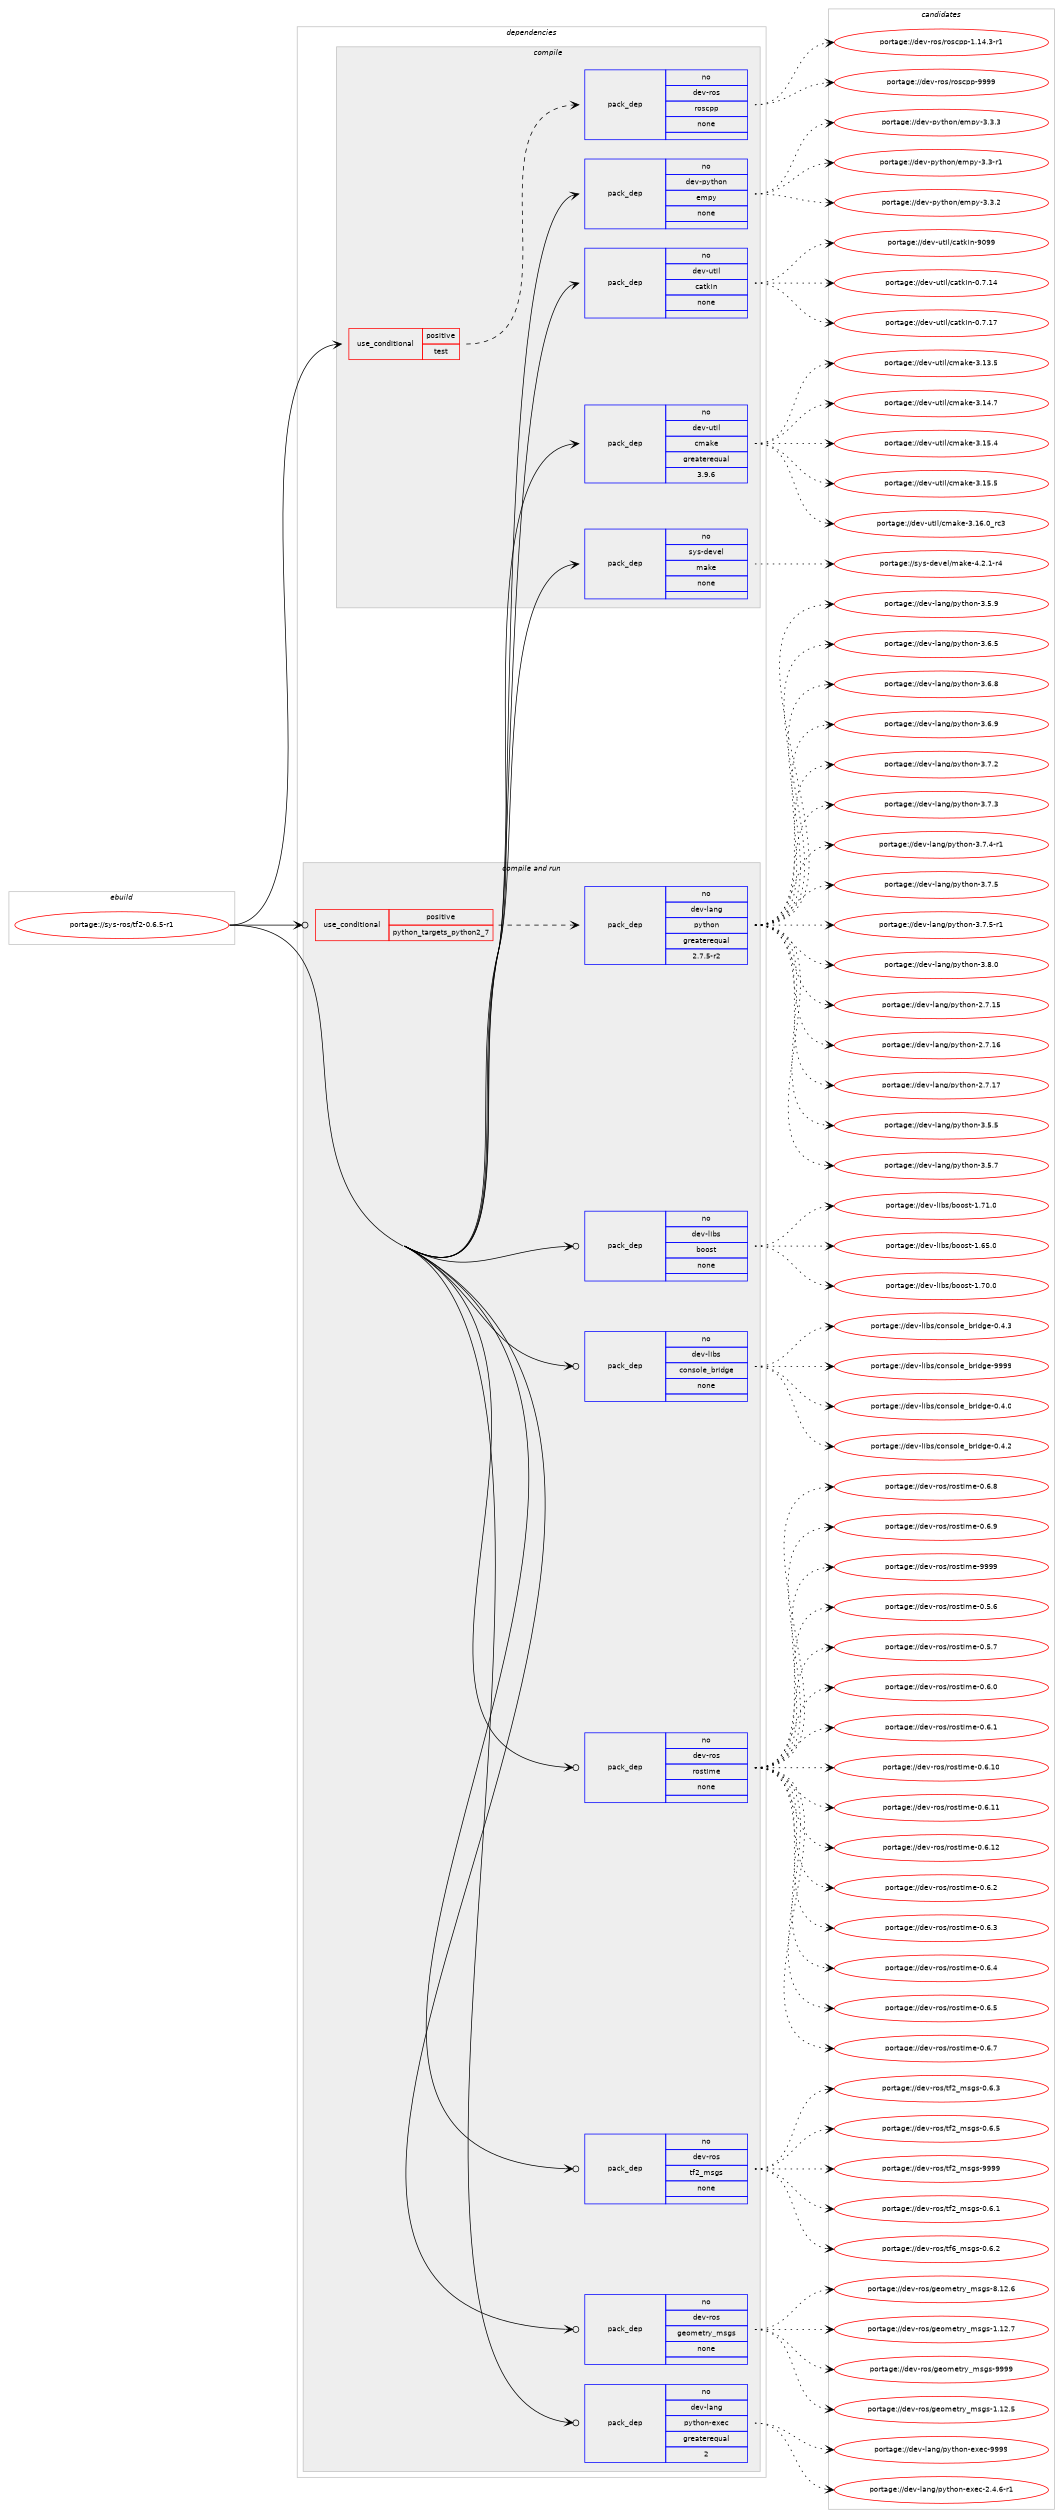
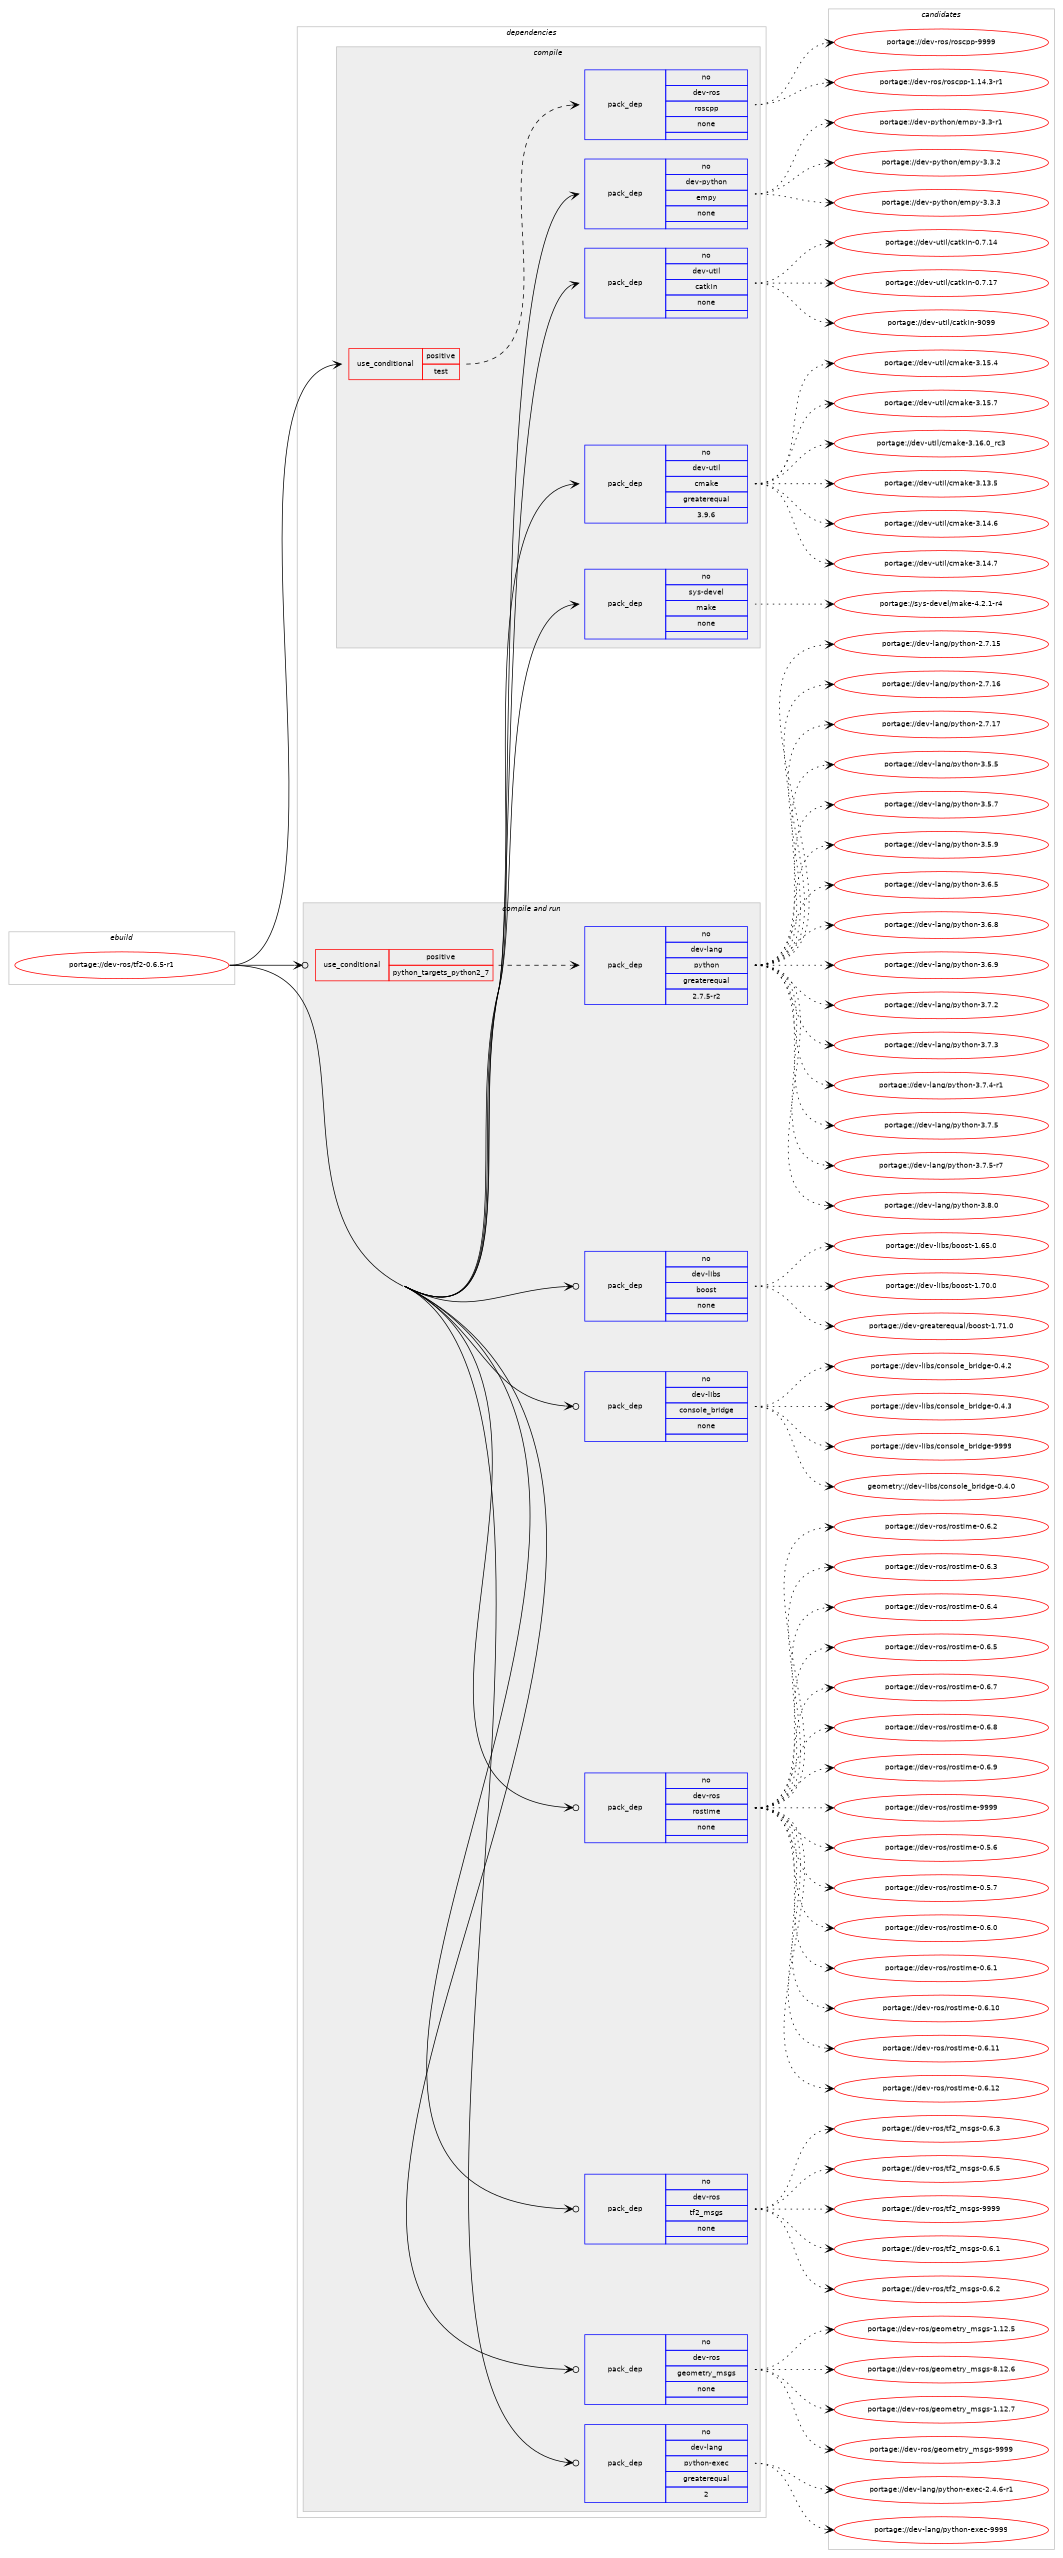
(941, 484) -> (941, 403)
none -> (941, 524)
(122, 925) -> (122, 965)
(941, 925) -> (941, 1166)
(941, 1206) -> (941, 1326)
(941, 1407) -> (941, 1487)
(941, 2249) -> (941, 2289)
